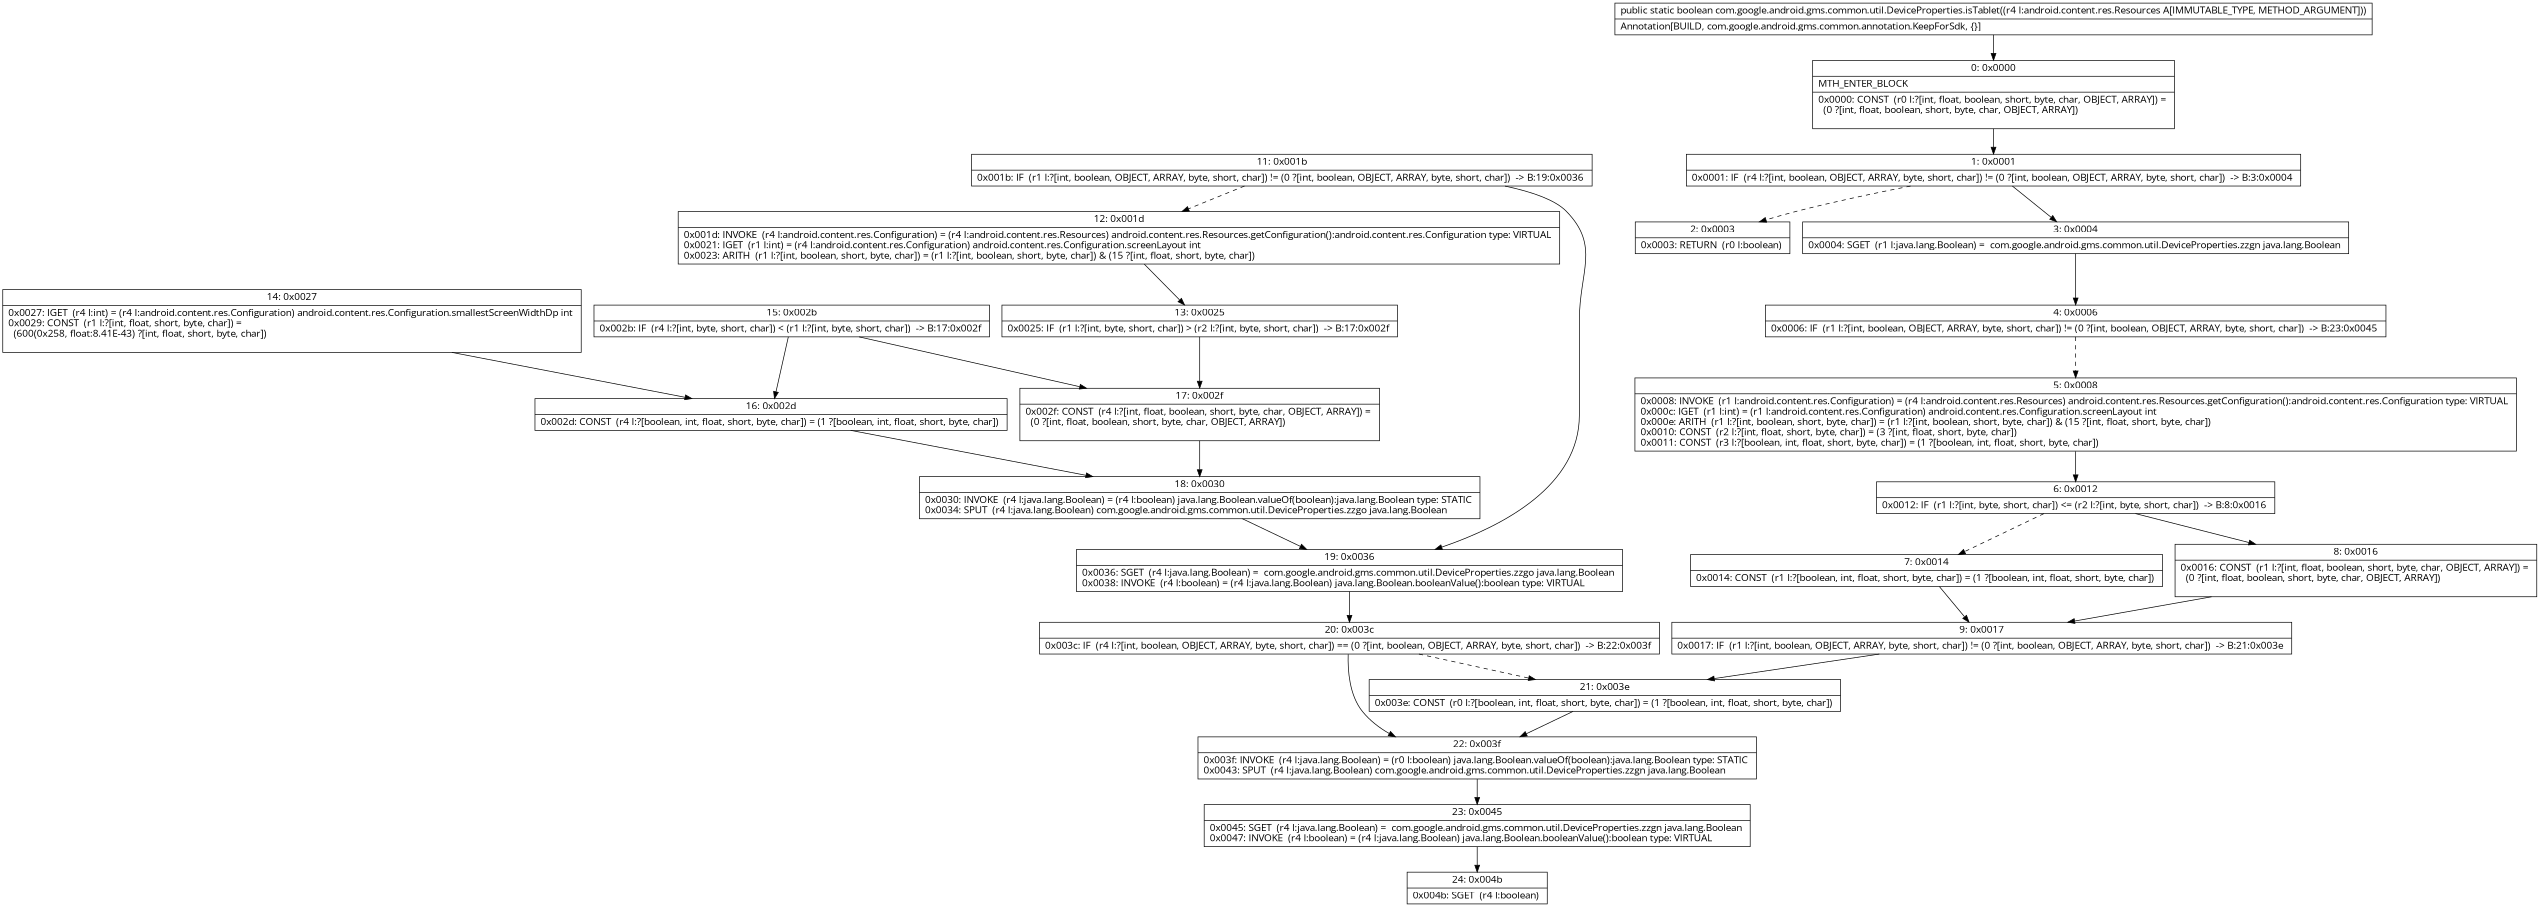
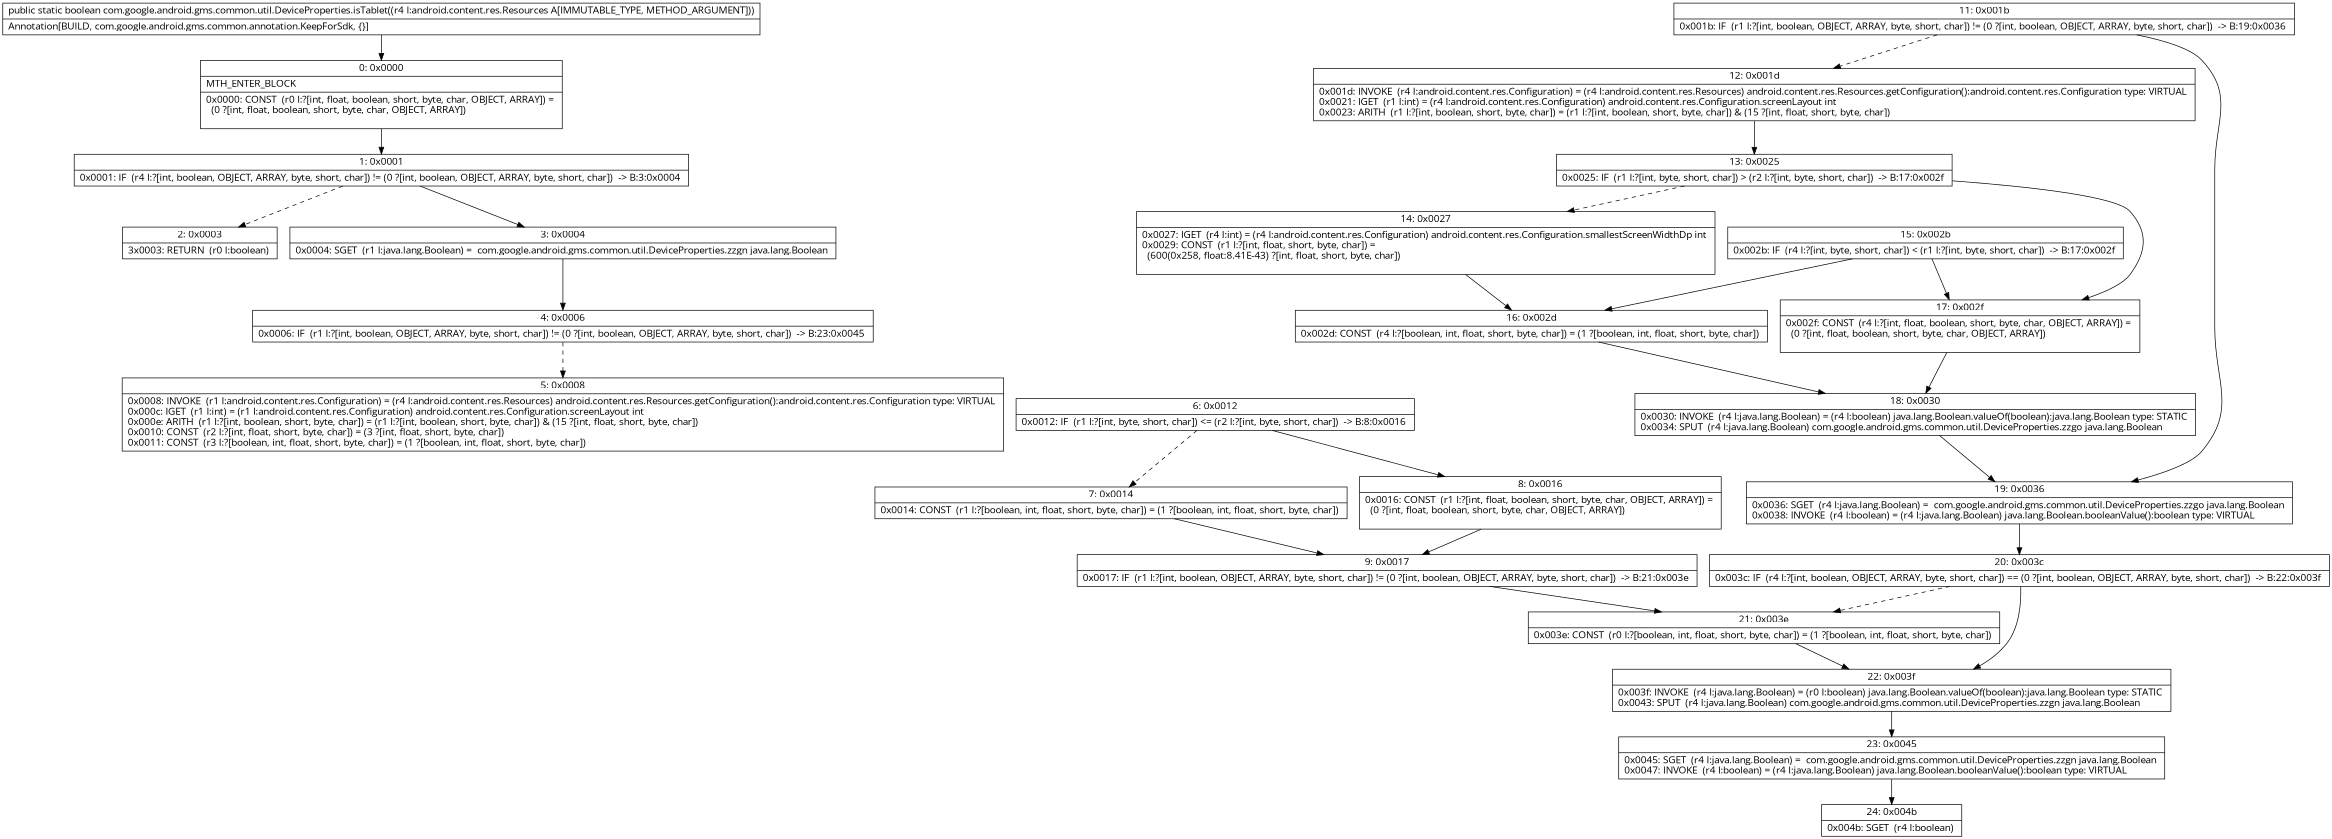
none -> (1629, 198)
(1713, 245) -> (200, 251)
(2076, 463) -> none
